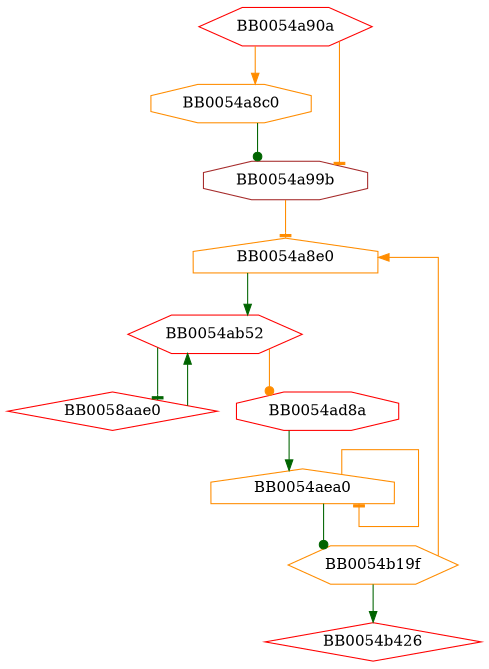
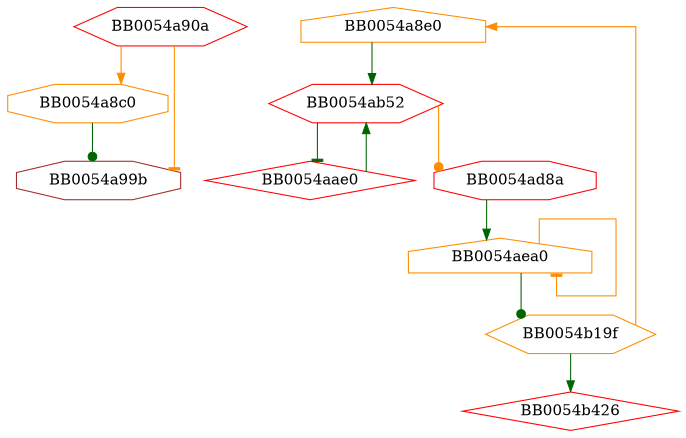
(286, 216) -> none
(113, 411) -> (310, 181)
